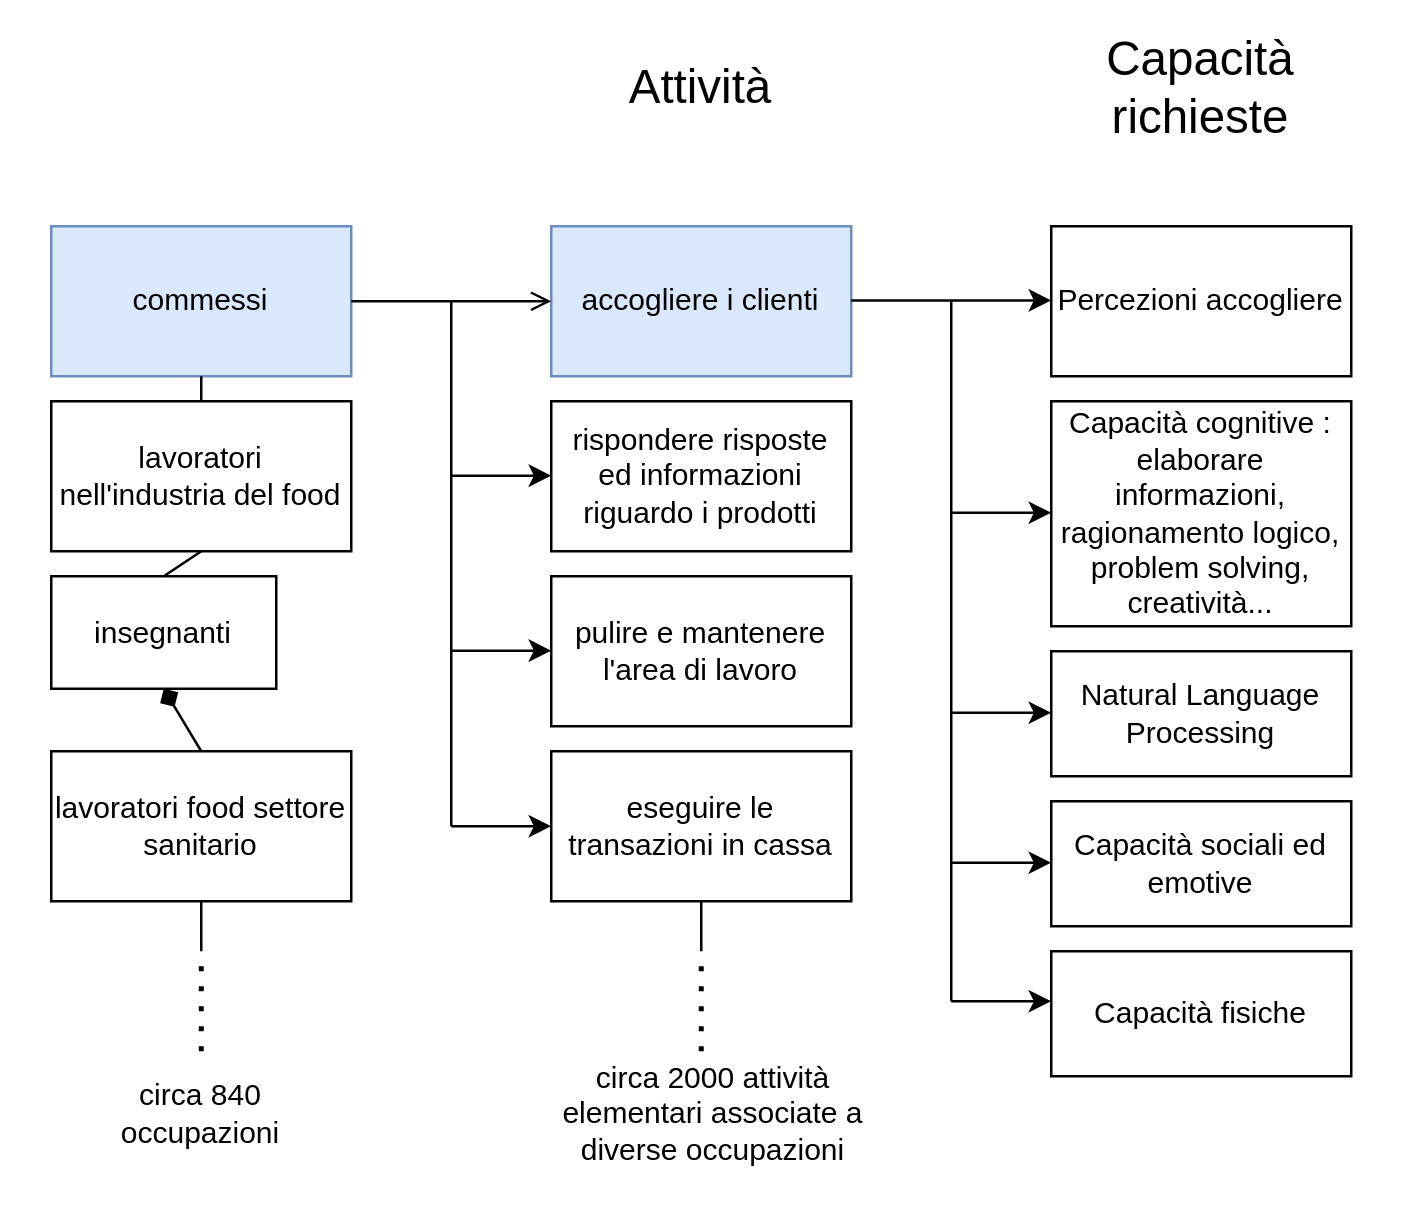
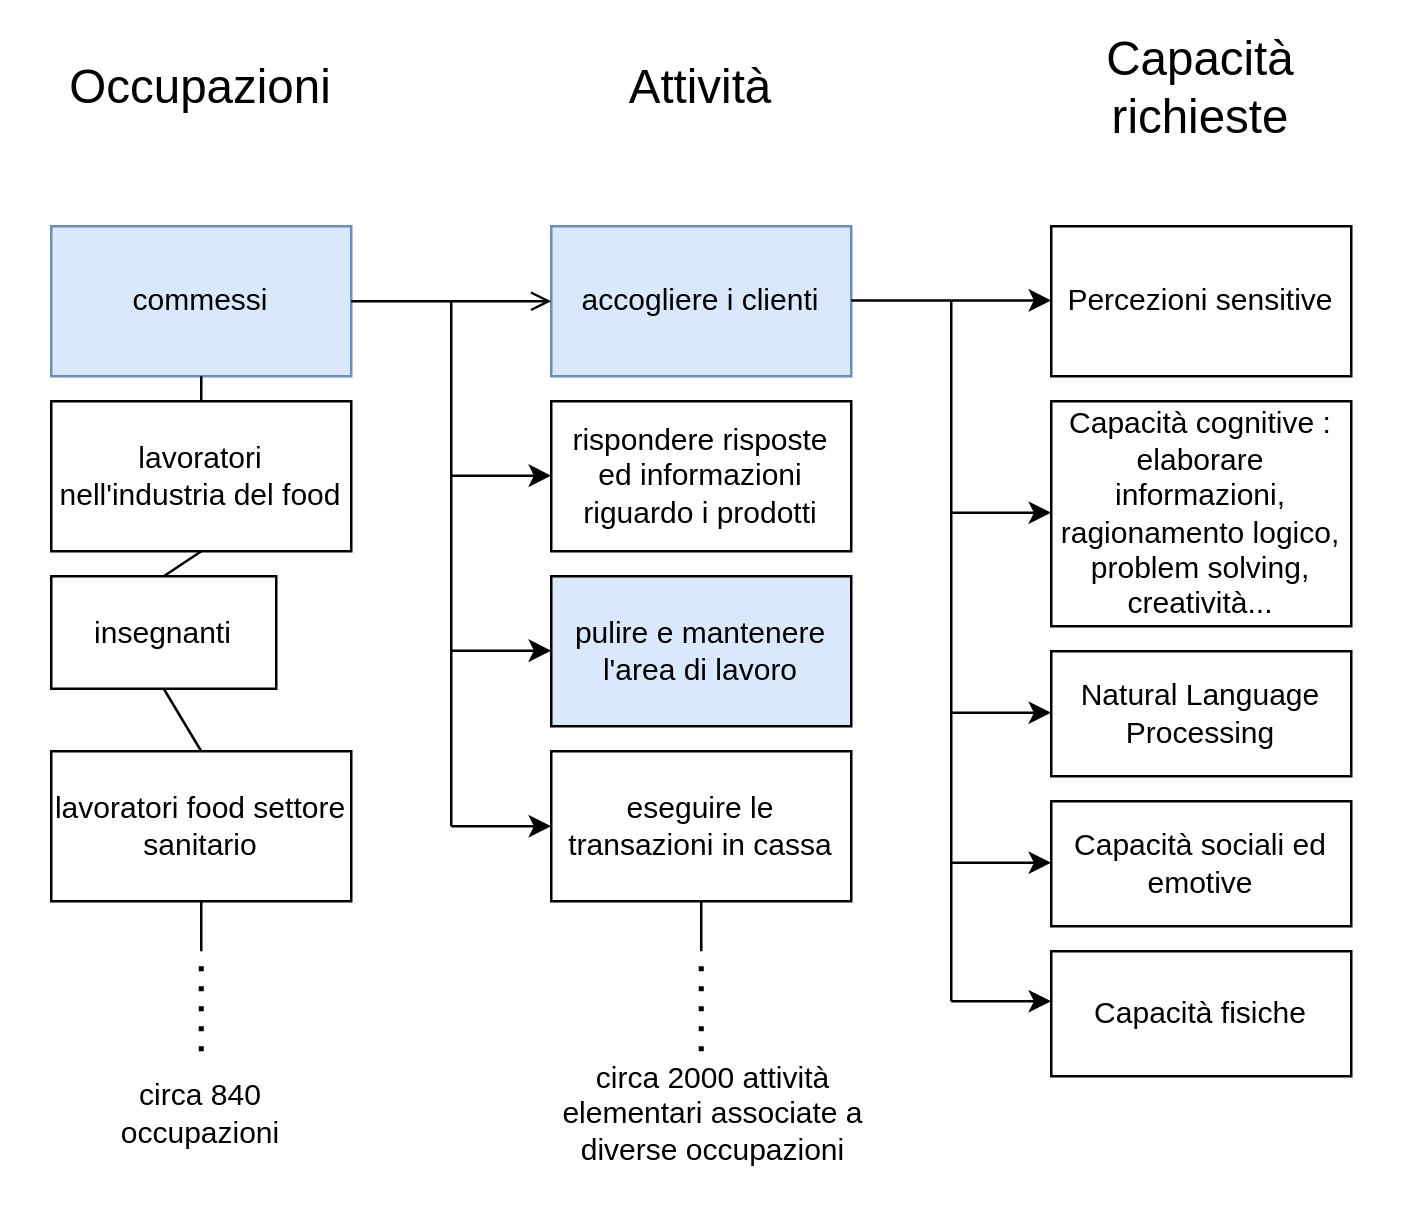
none -> (201, 89)
(1201, 301) -> (1201, 301)
(701, 651) -> (701, 651)
(174, 705) -> (169, 697)
